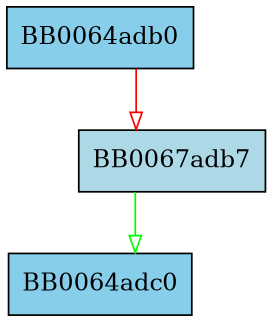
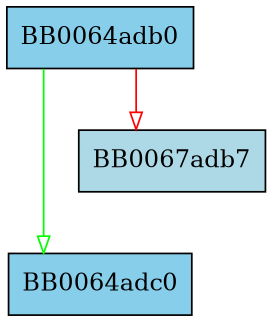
(135, 214) -> (44, 153)
